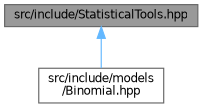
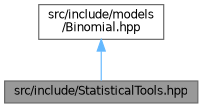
(101, 53) -> (101, 66)
